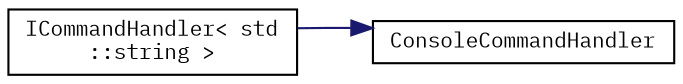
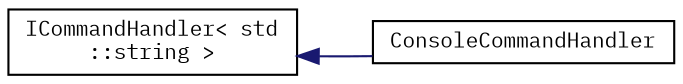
(324, 28) -> (346, 56)
